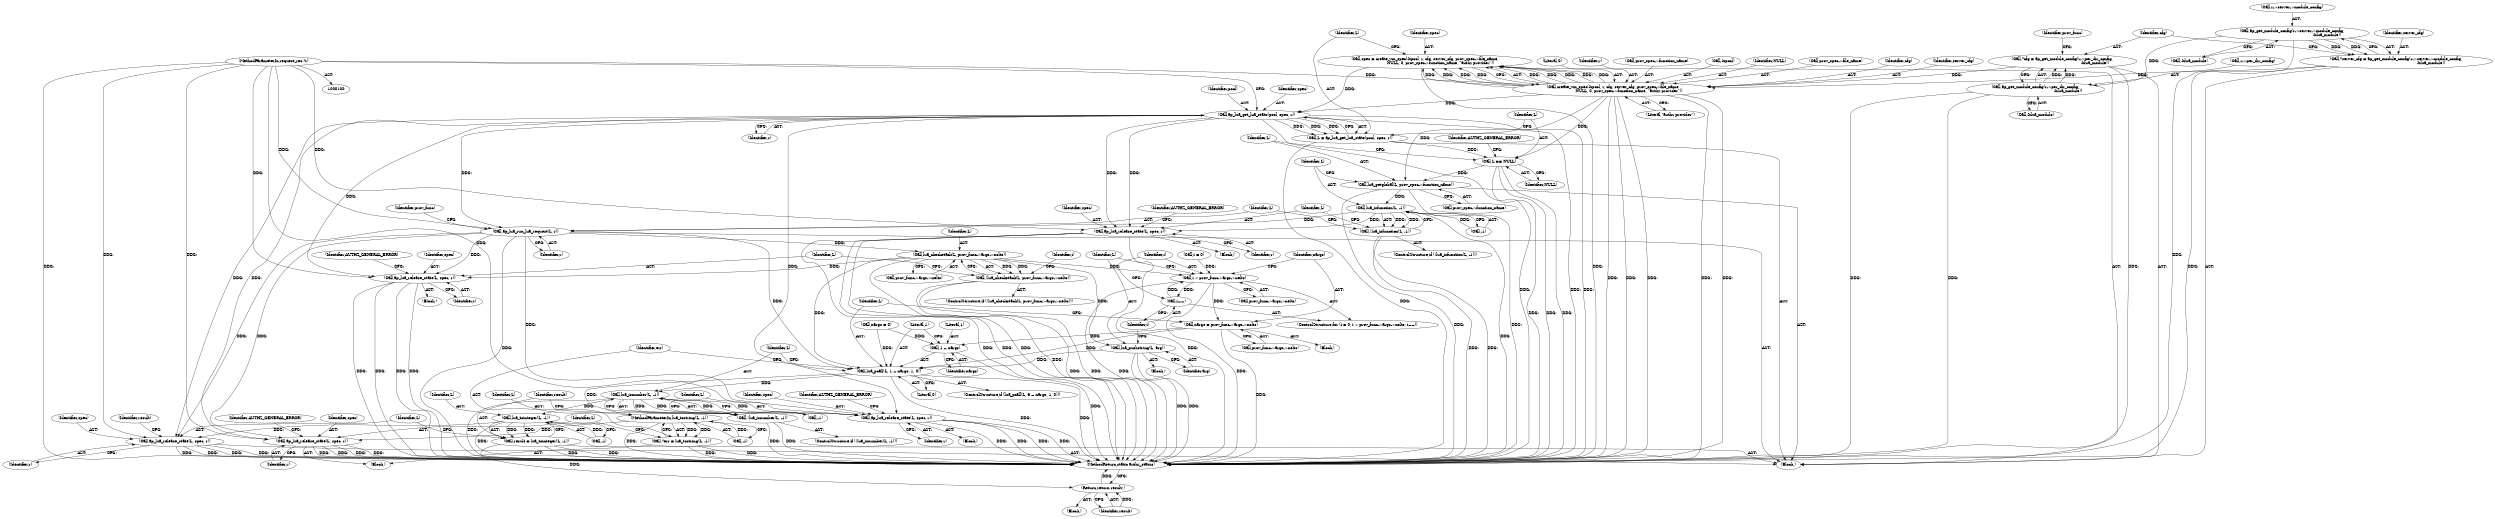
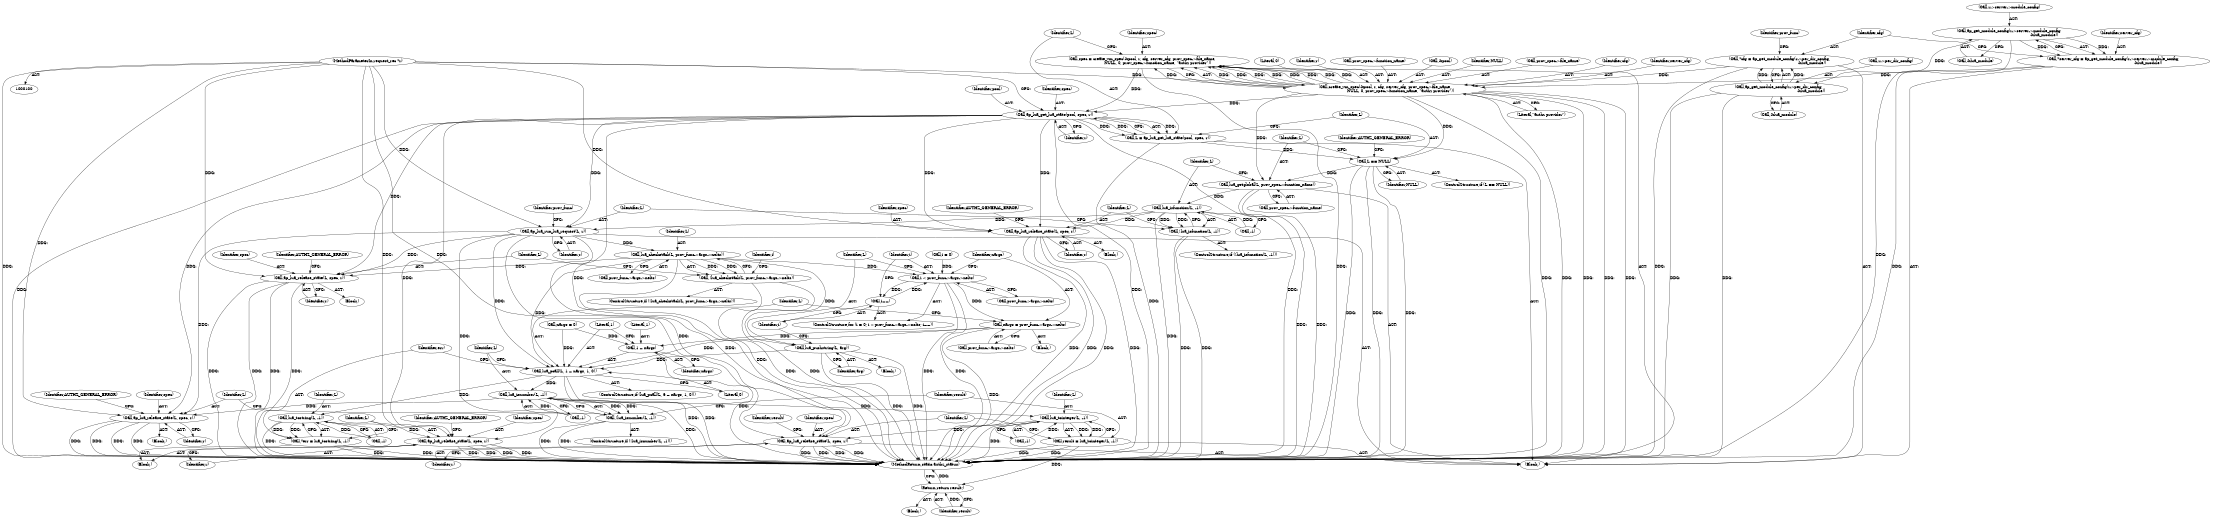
none -> (1477, 185)
(669, 418) -> (301, 418)
